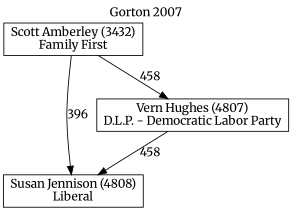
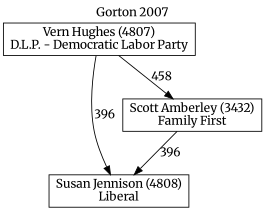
(129, 75) -> (143, 75)
(151, 153) -> (105, 115)
